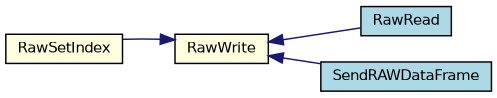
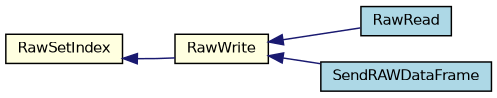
(142, 39) -> (156, 59)
